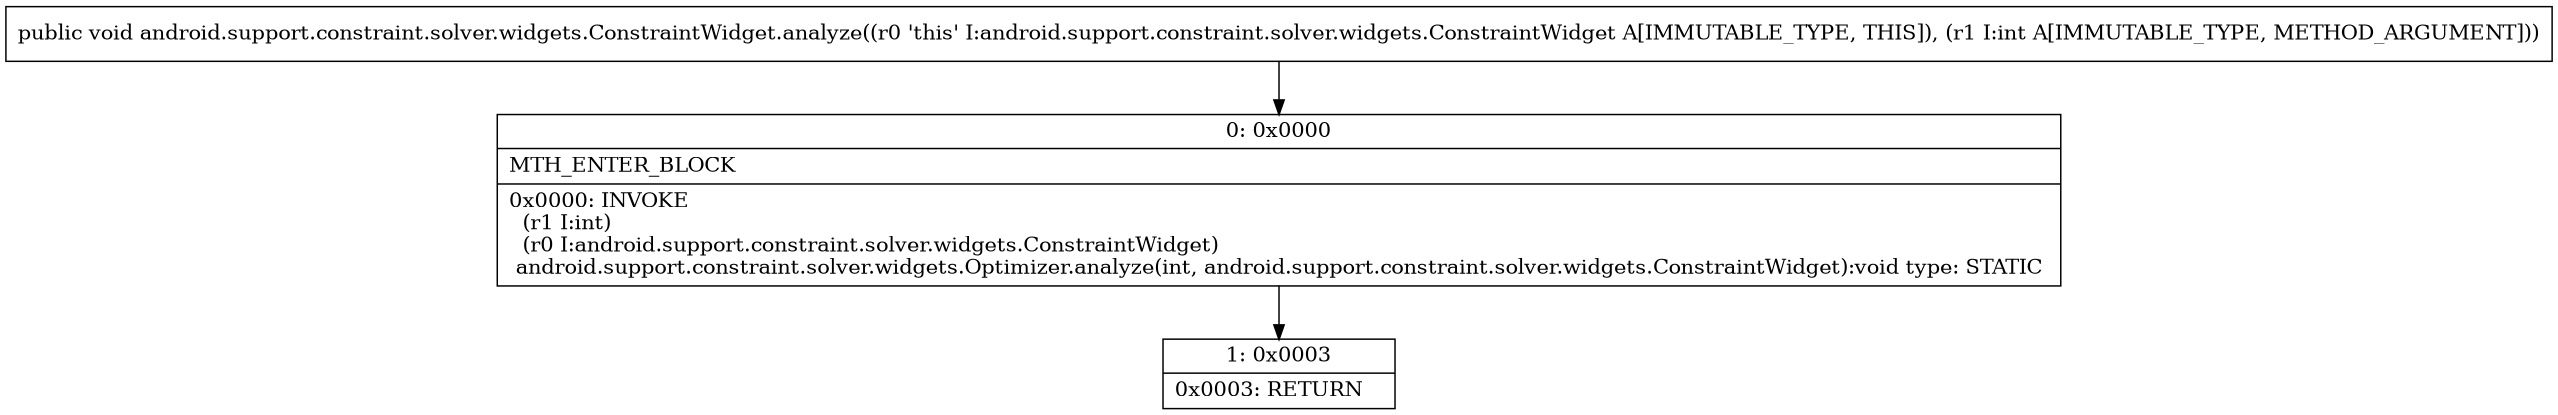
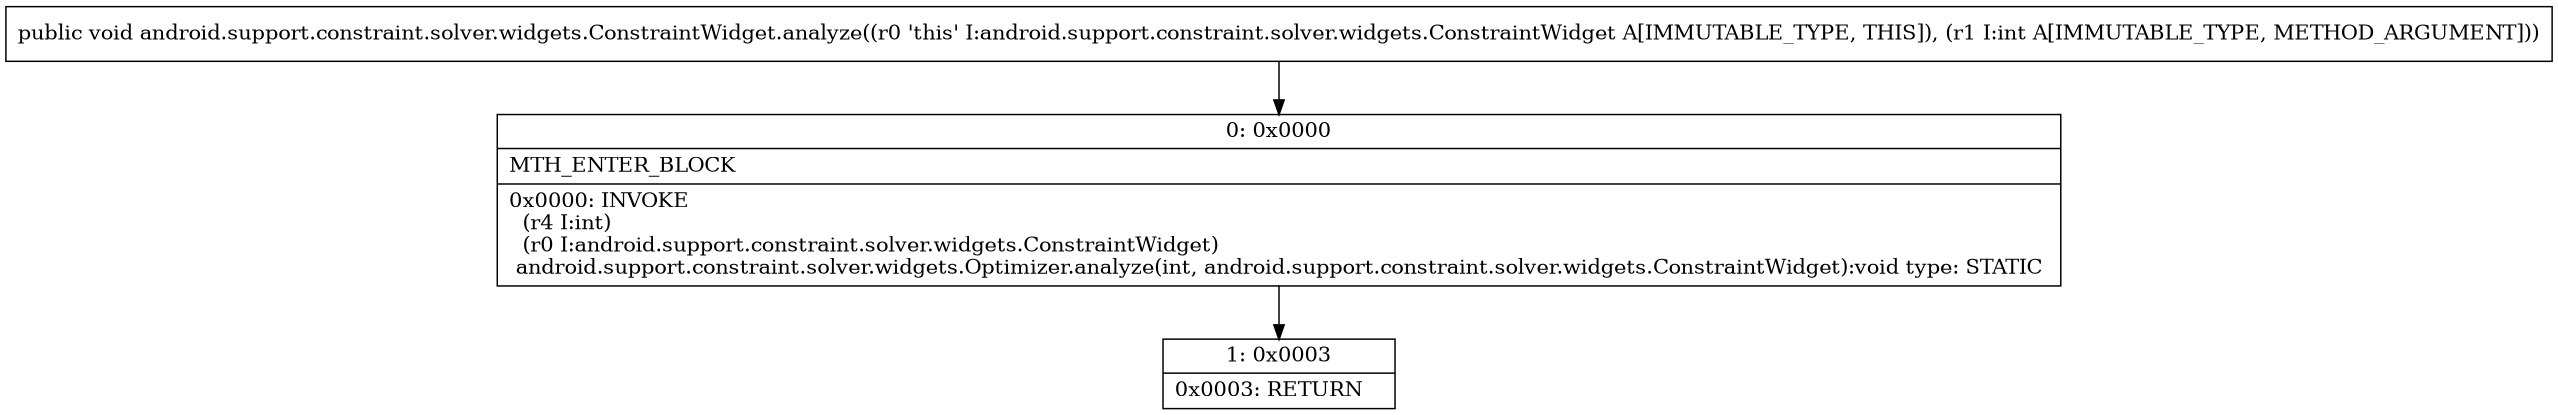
(561, 223) -> (561, 223)
